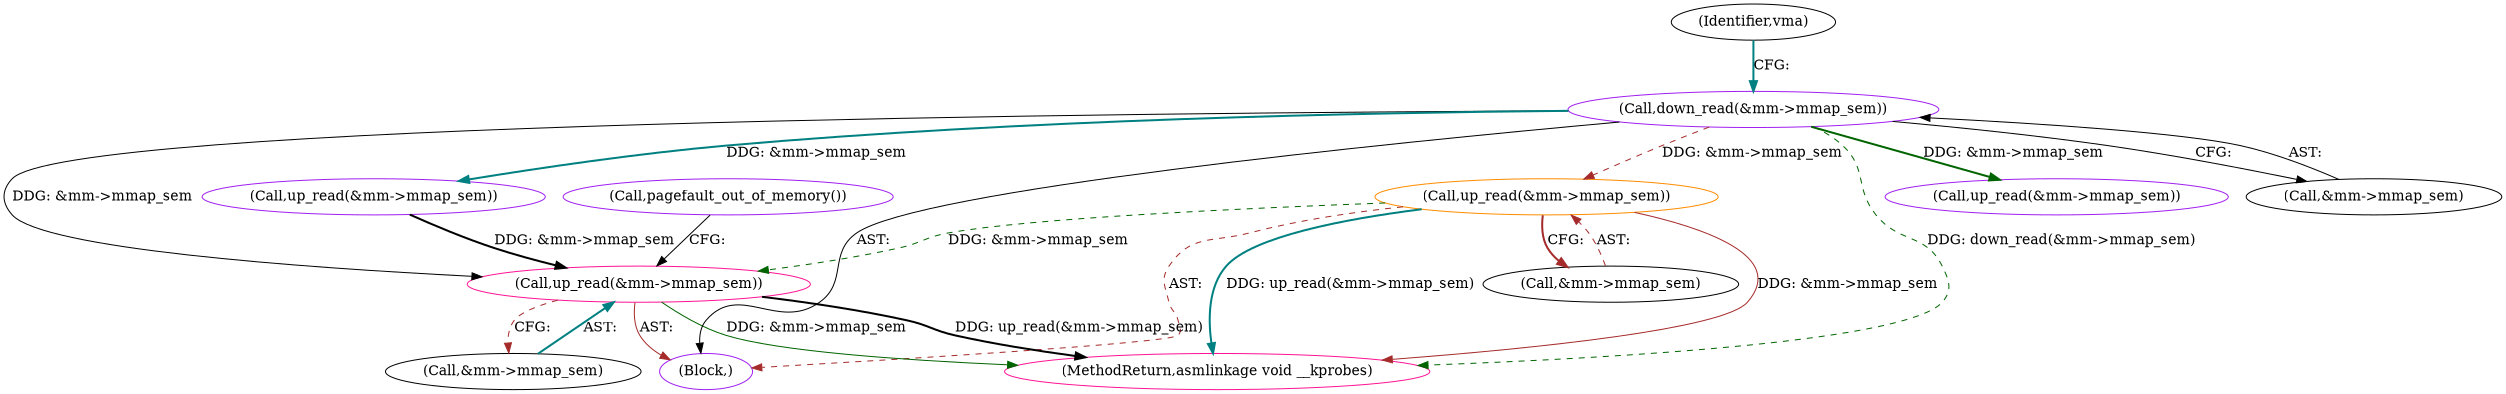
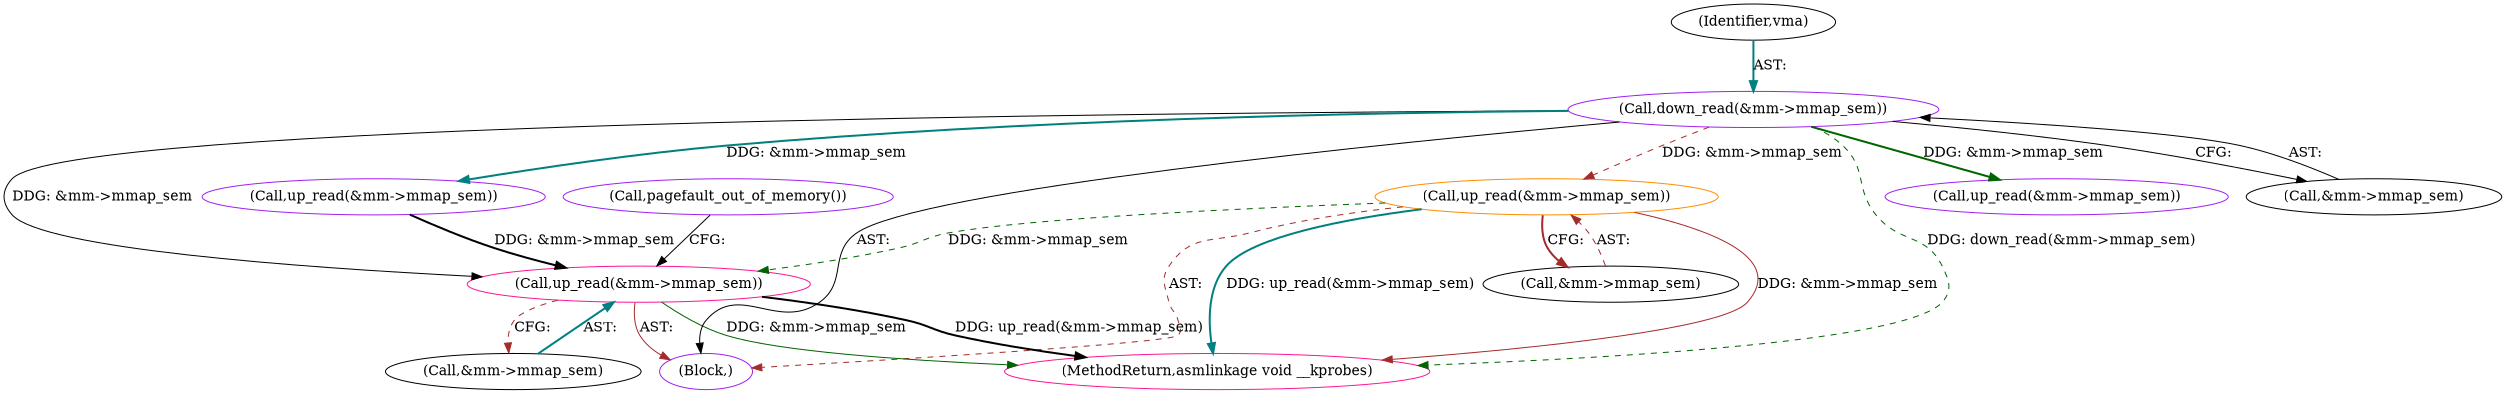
(1774, 66) -> (1772, 66)
